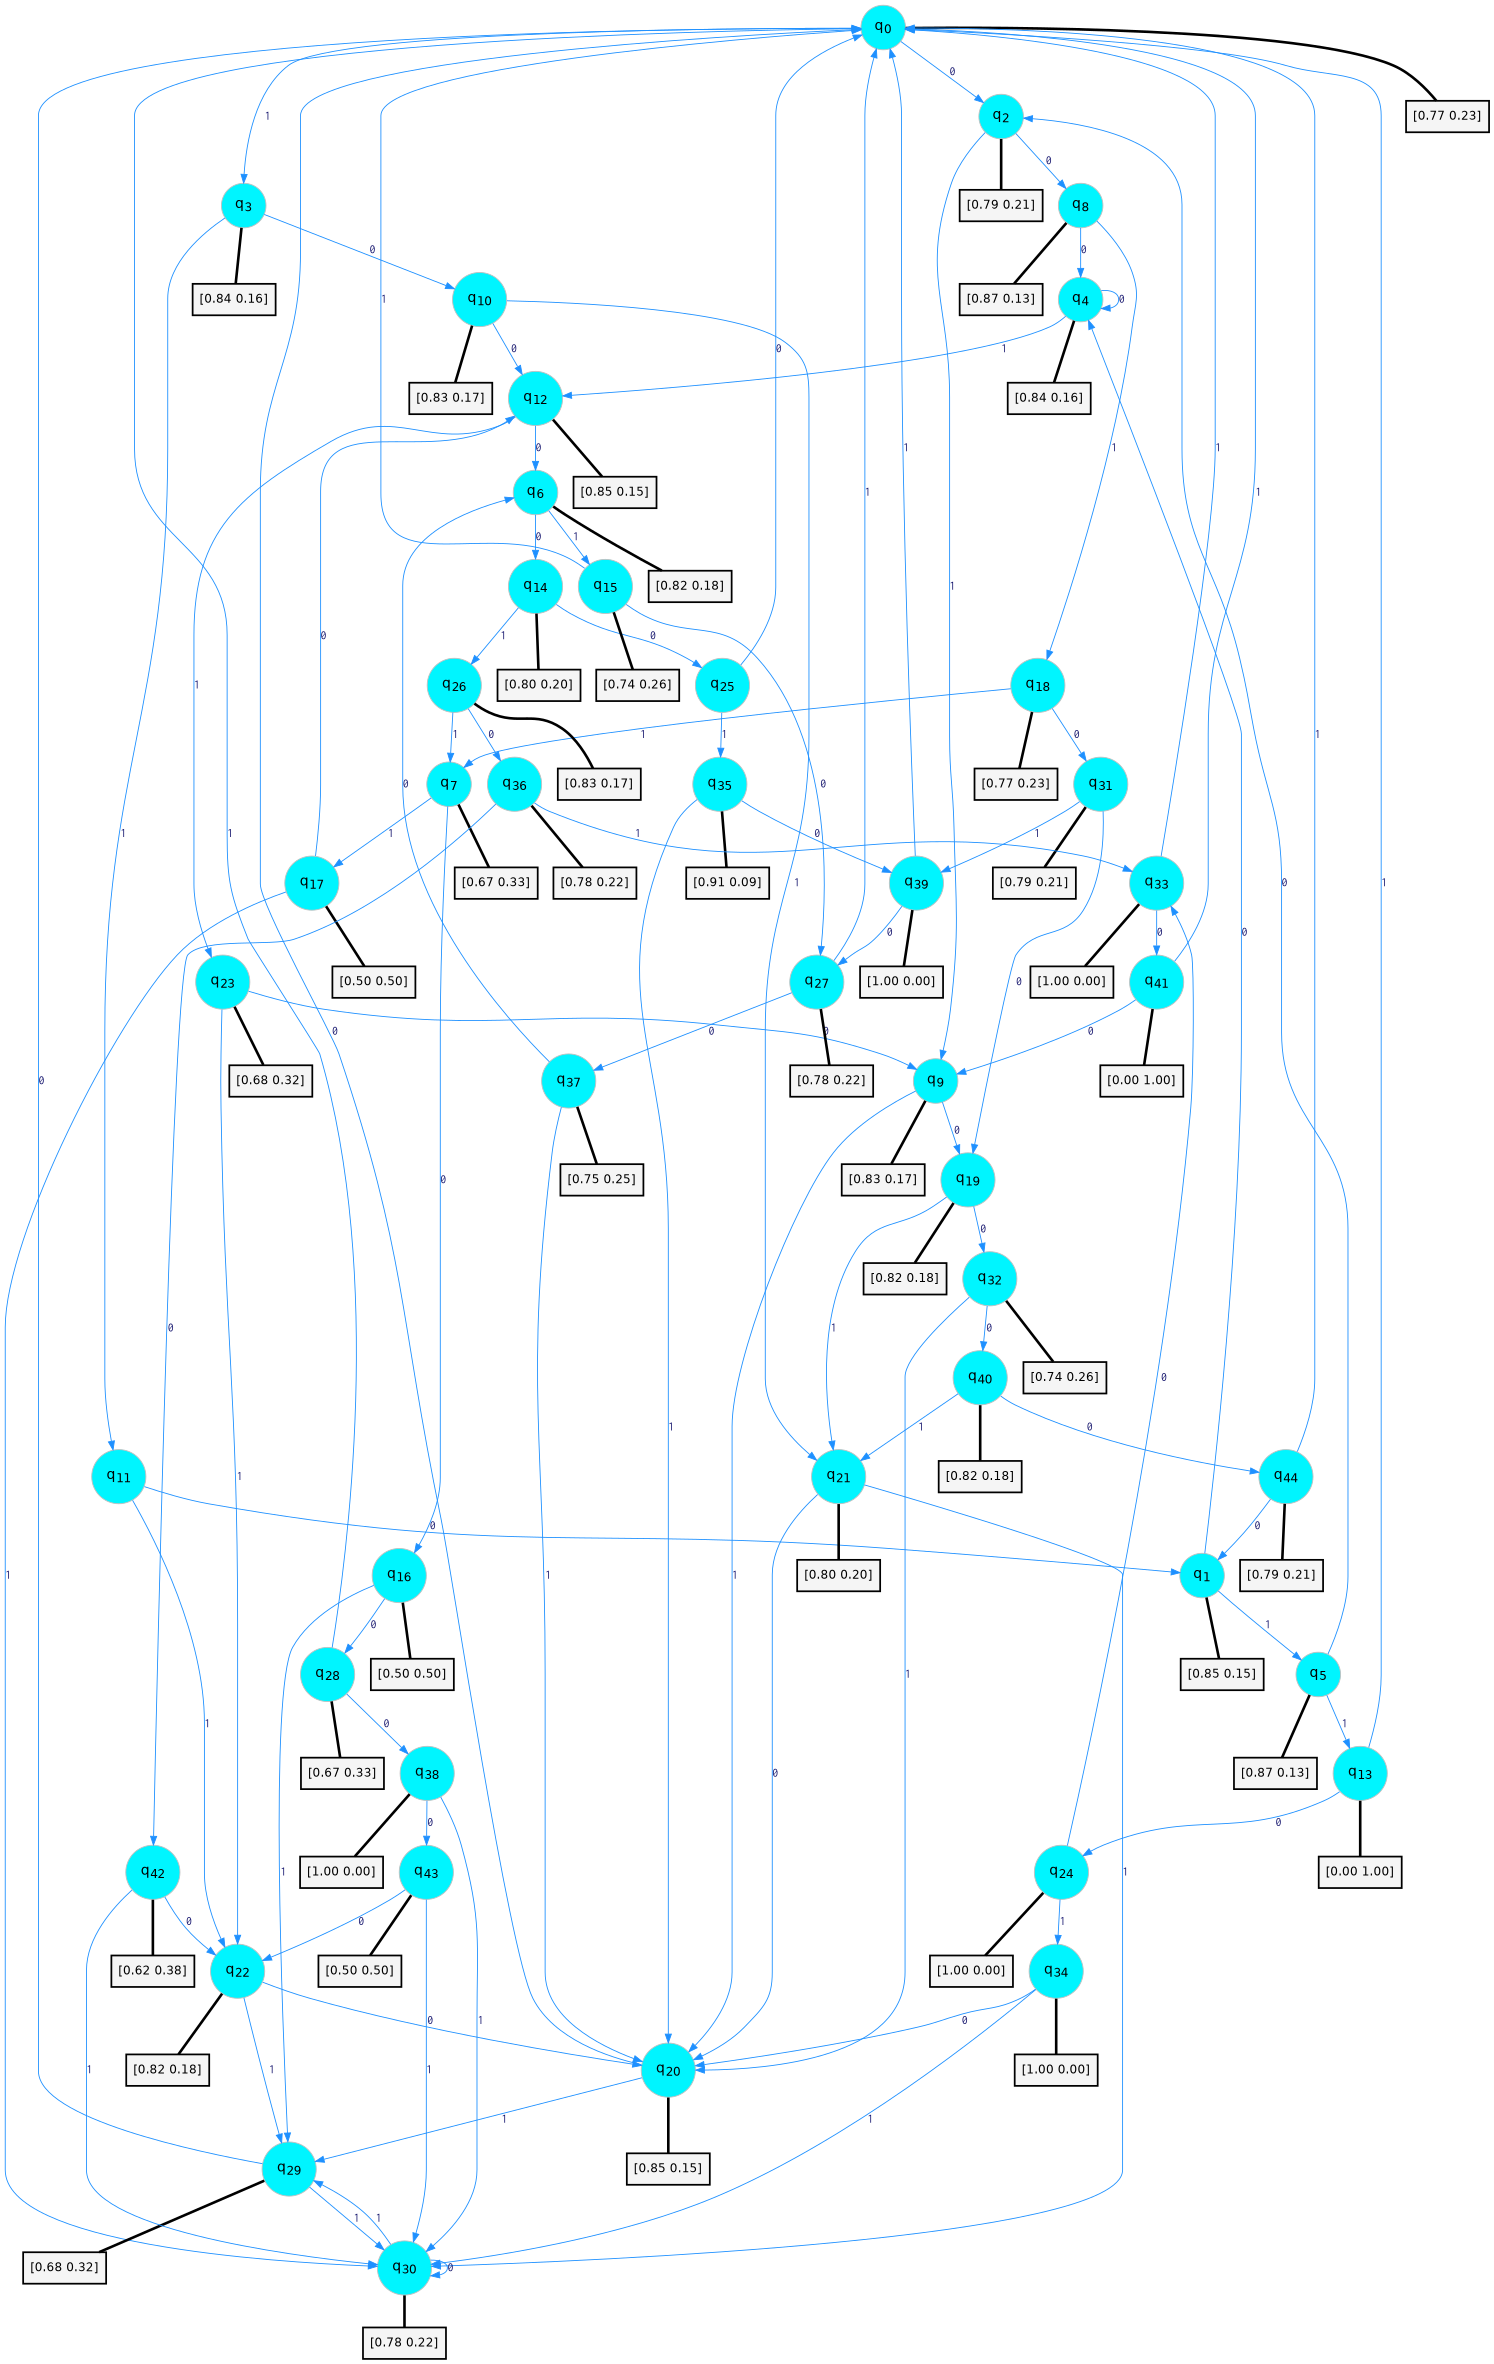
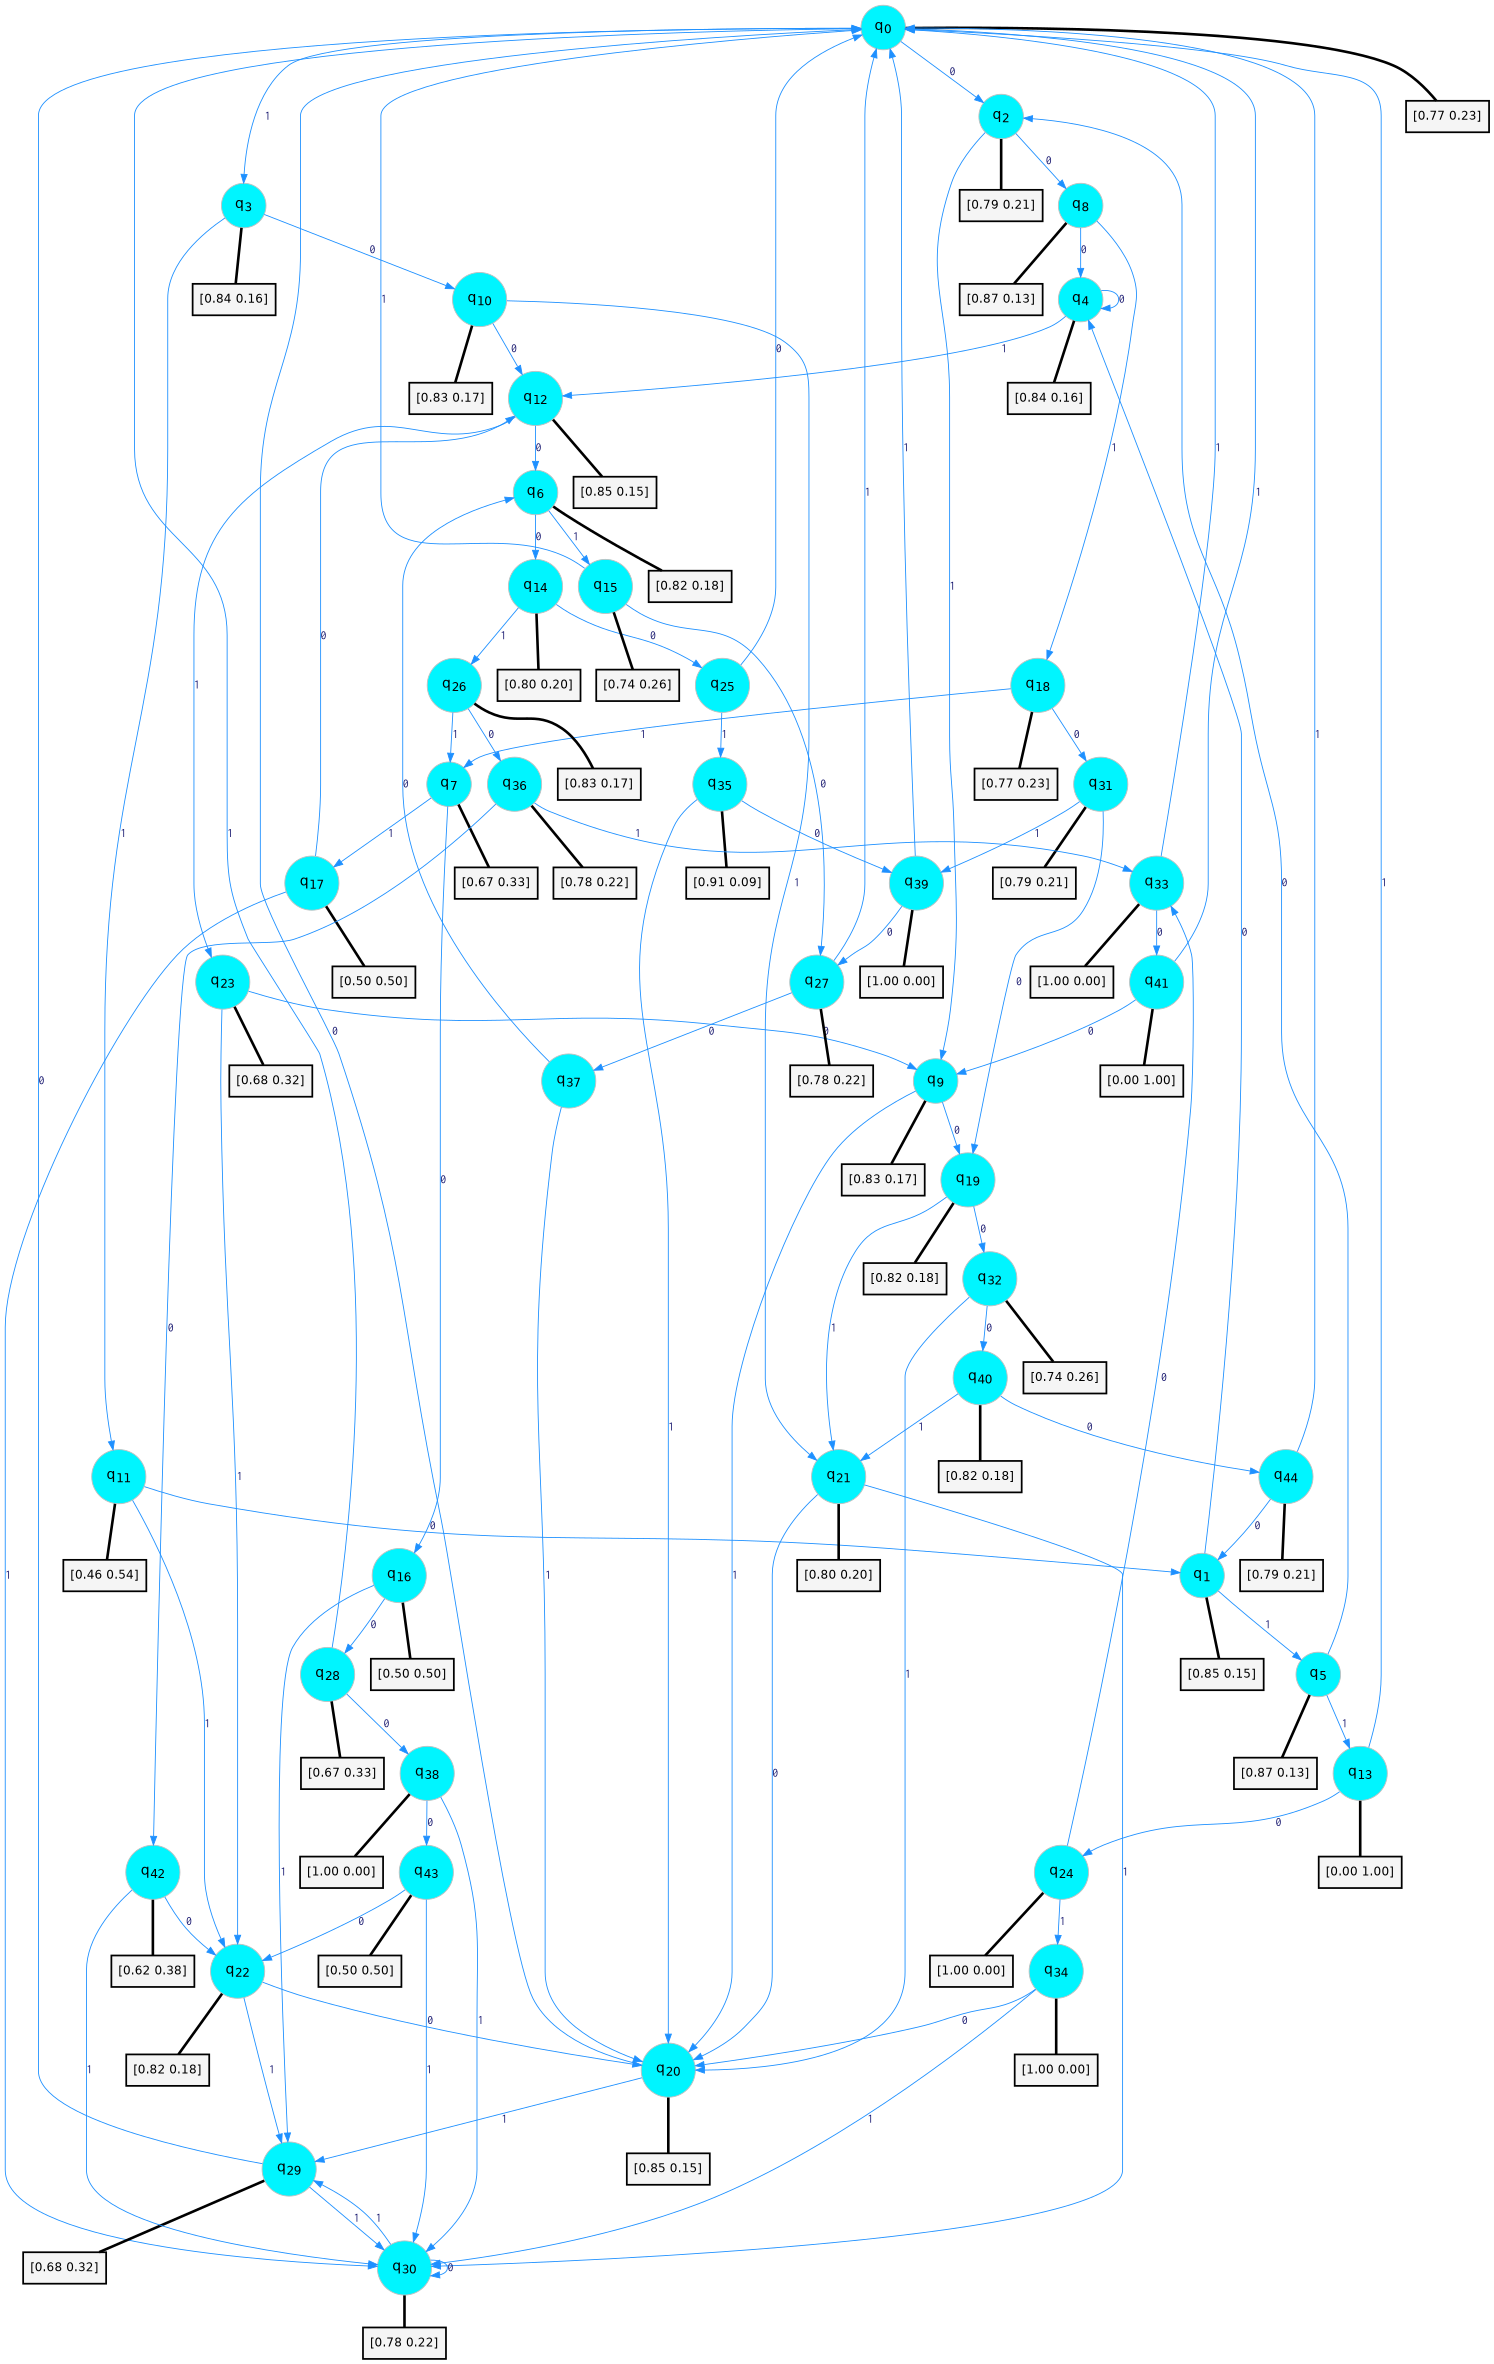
(602, 1180) -> none
none -> (105, 1576)
